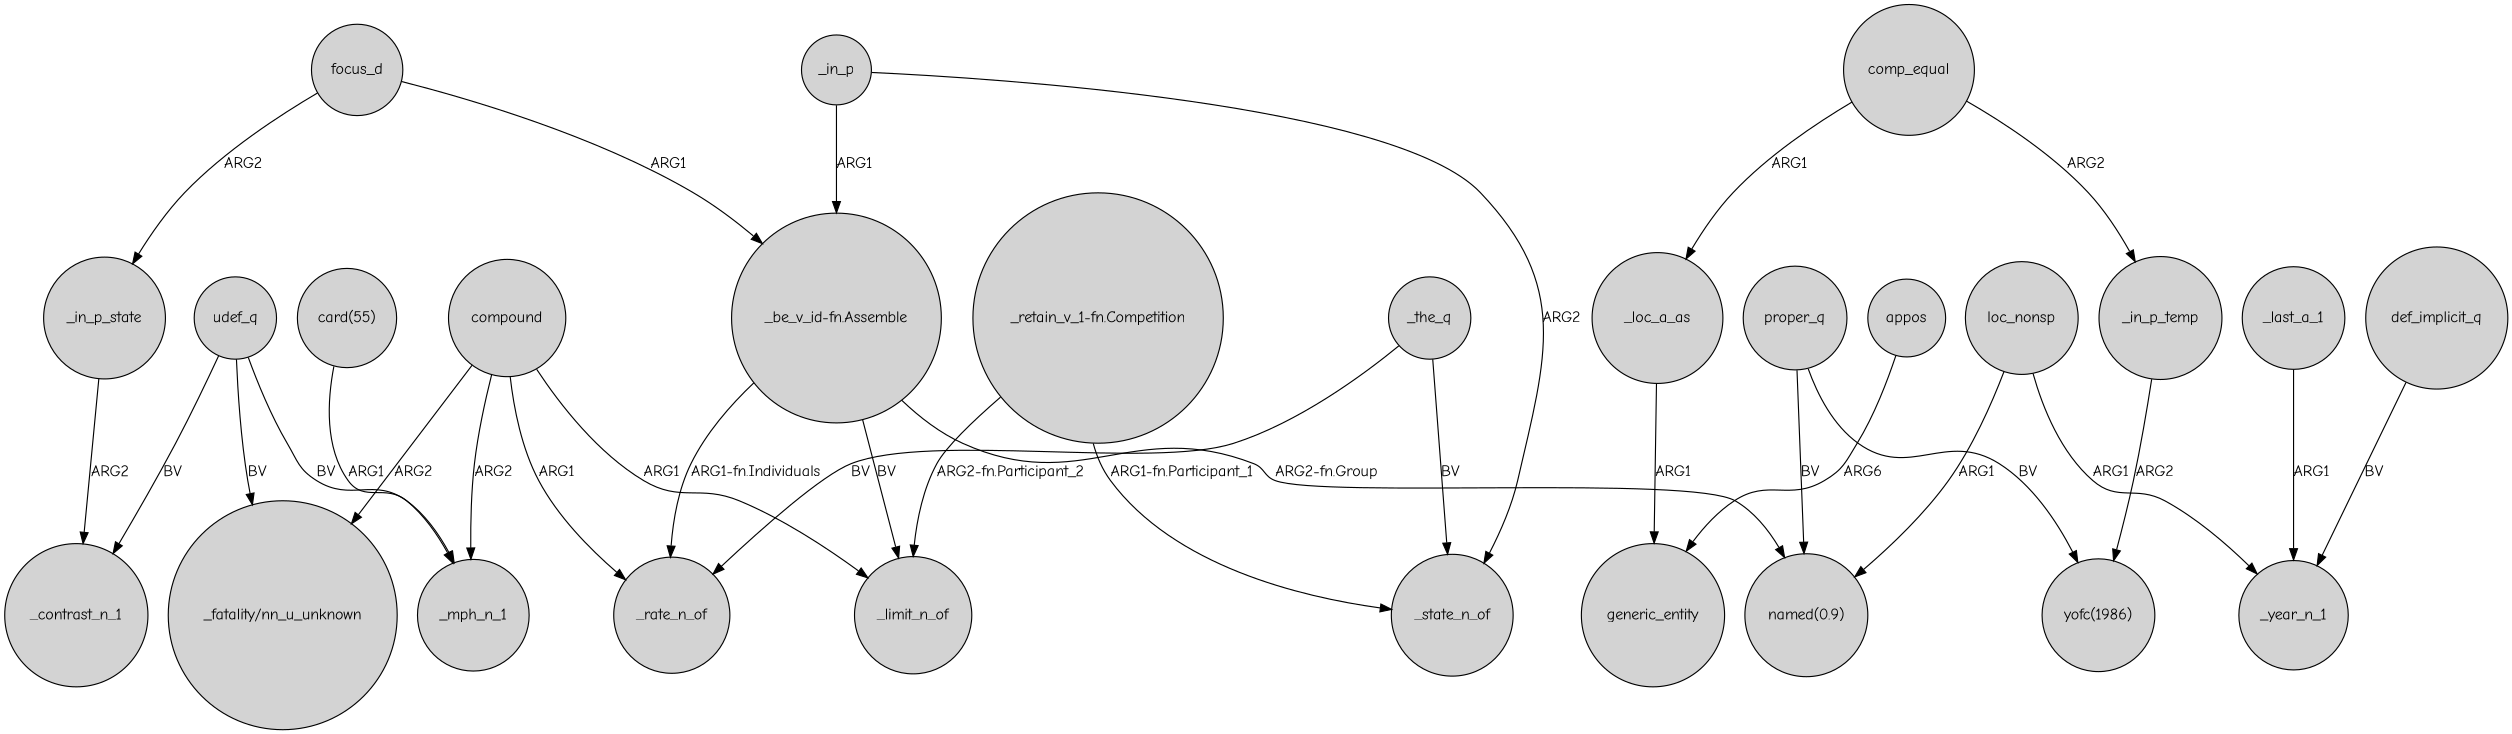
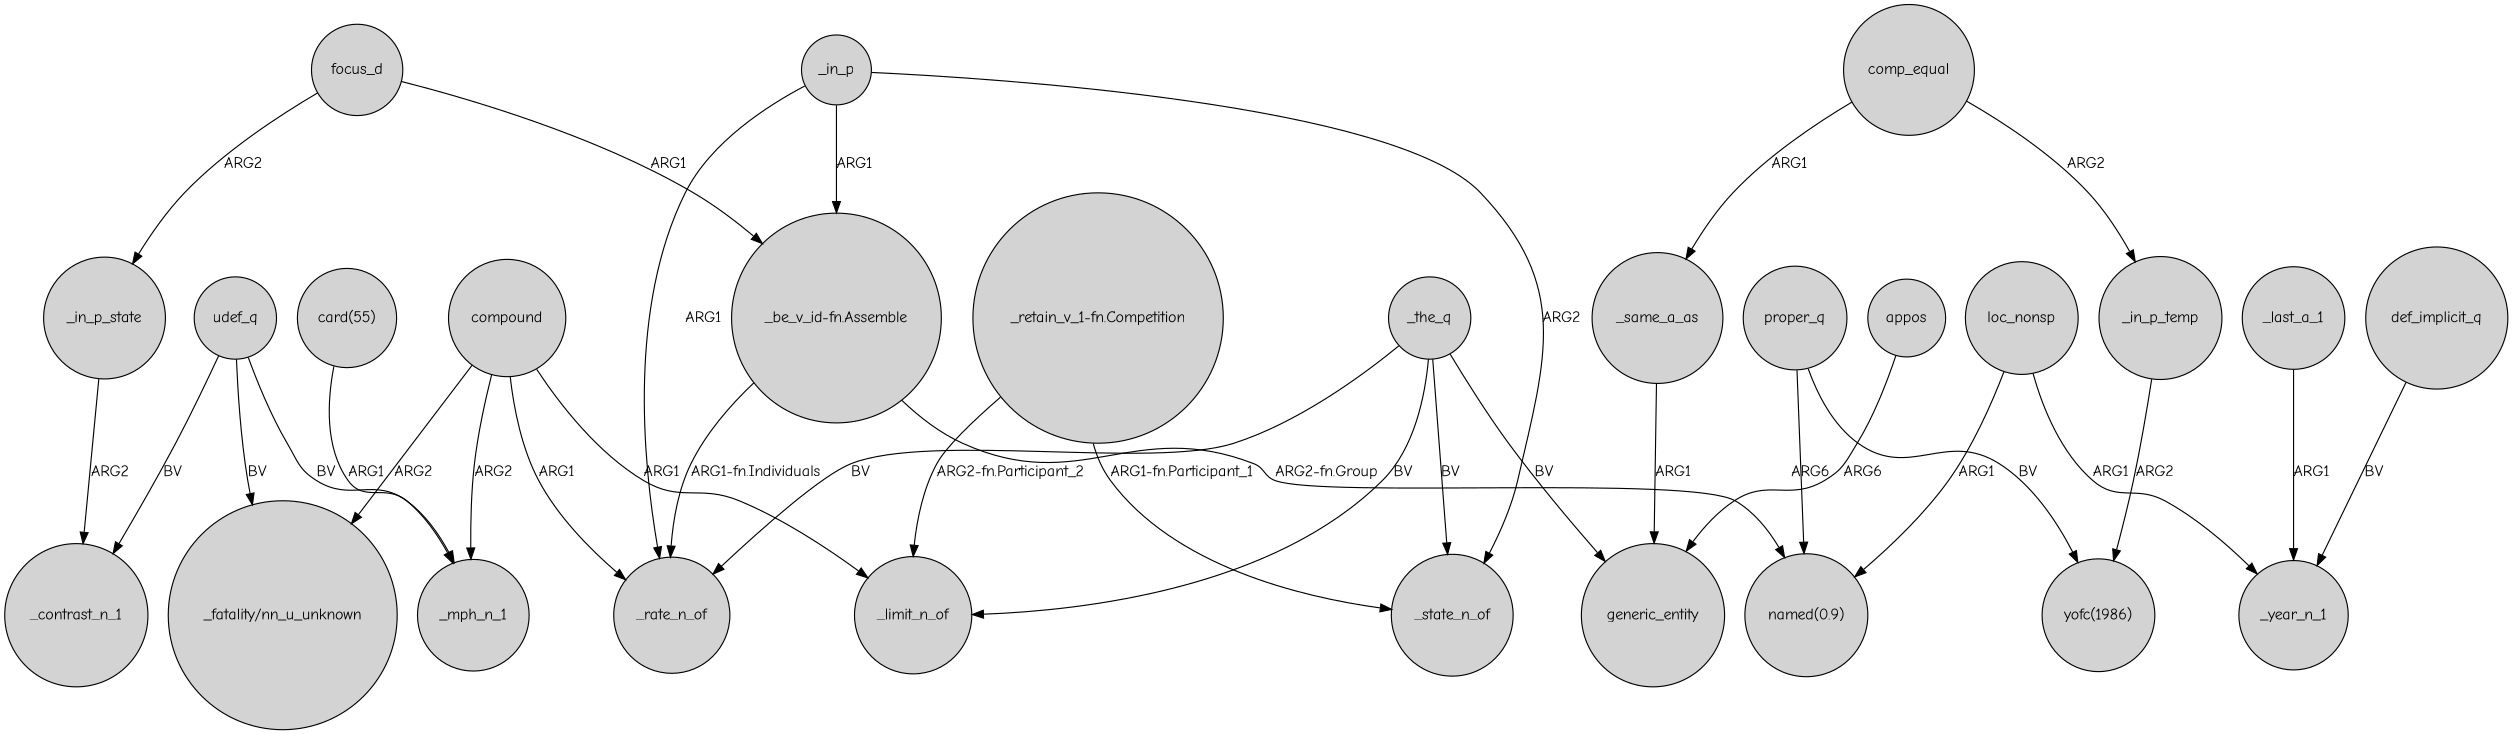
none -> (655, 287)
(1657, 318) -> (1657, 318)
none -> (1515, 452)
(1810, 472) -> (1810, 472)
(879, 483) -> (1258, 560)
